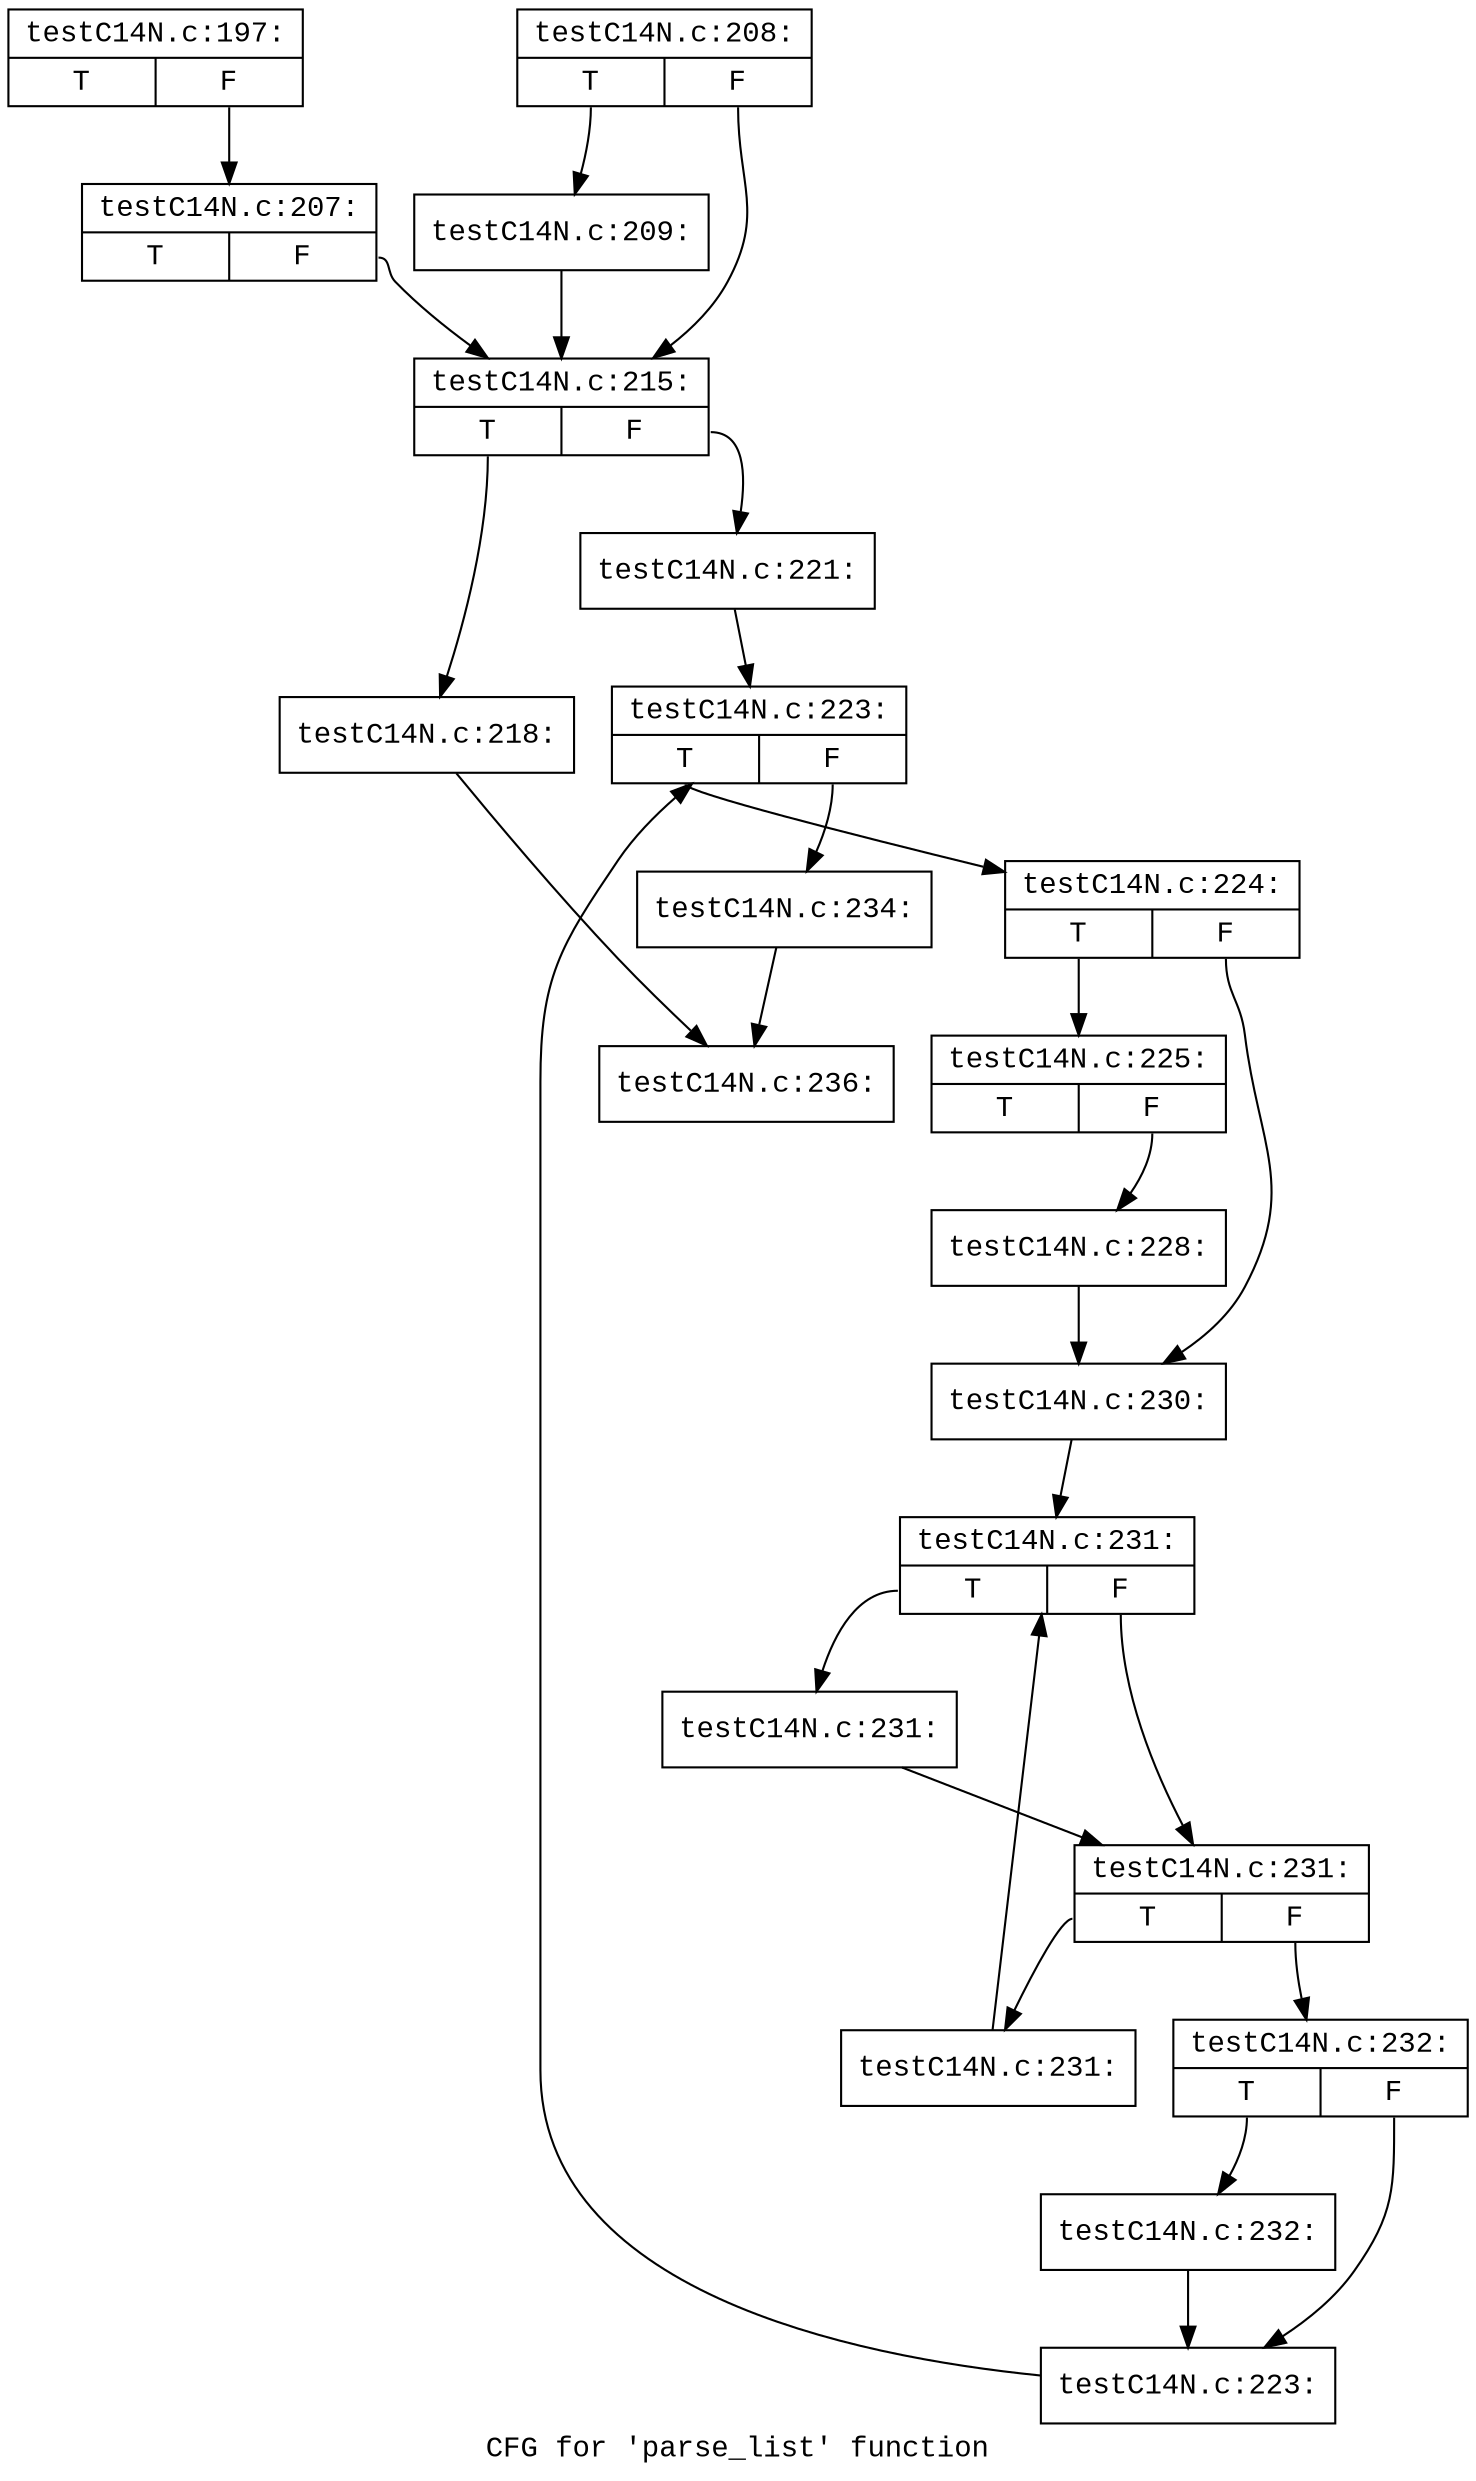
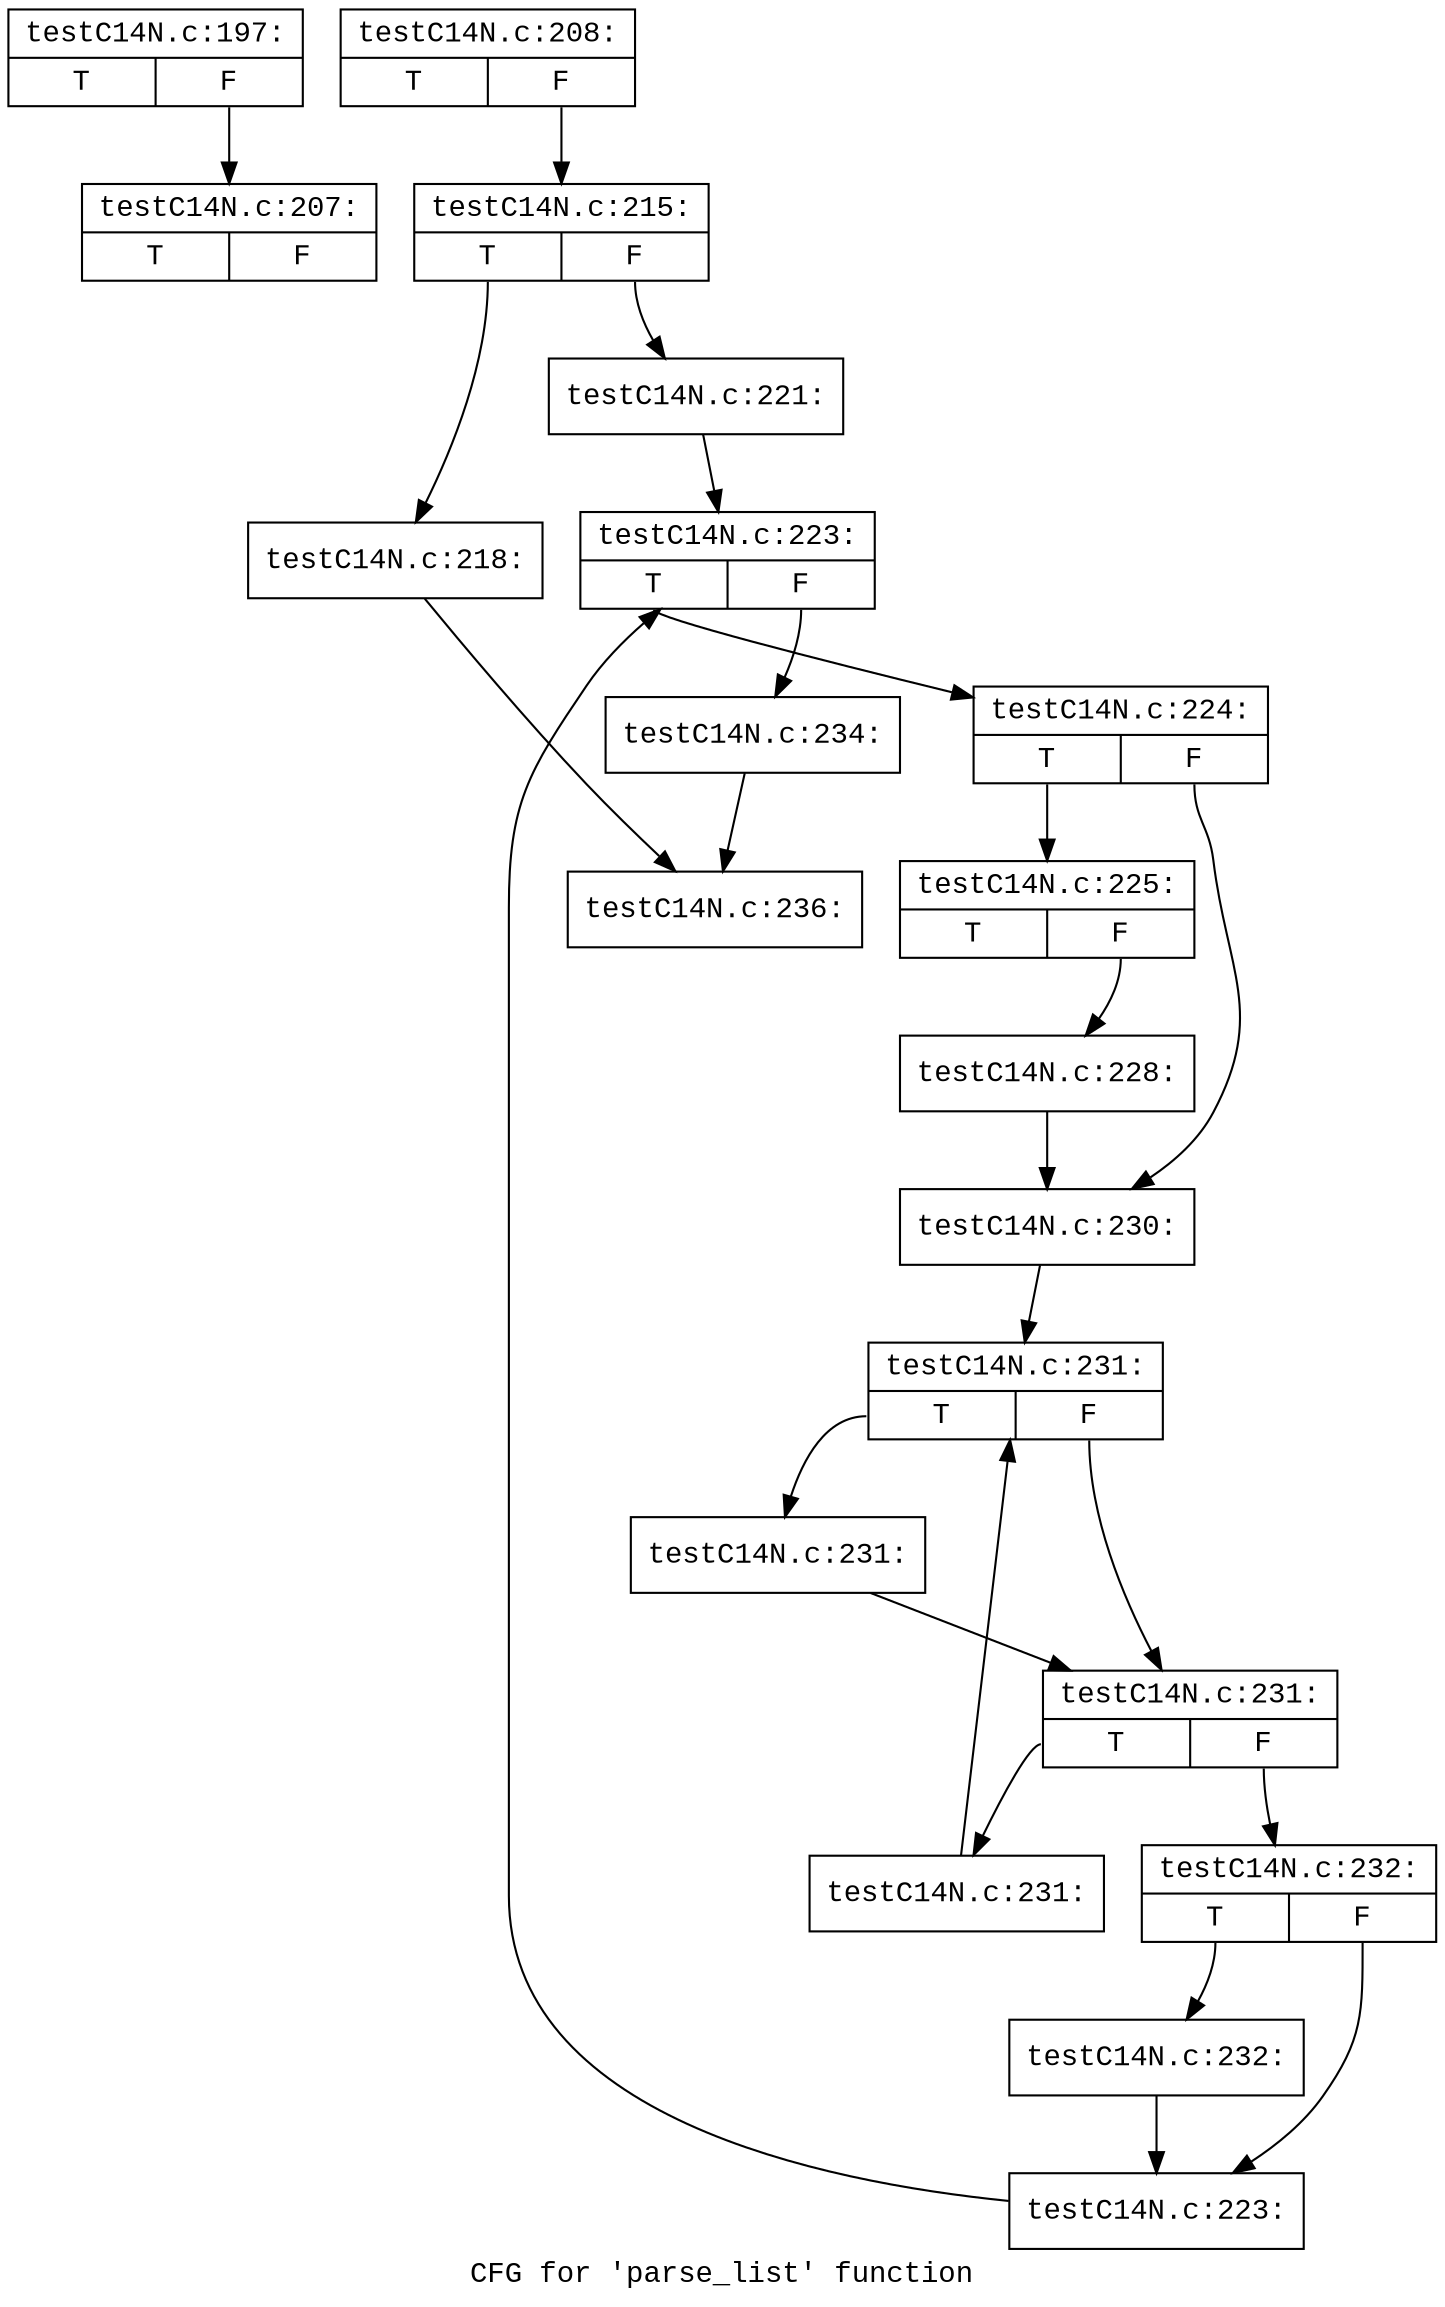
(561, 232) -> none
(420, 305) -> none
